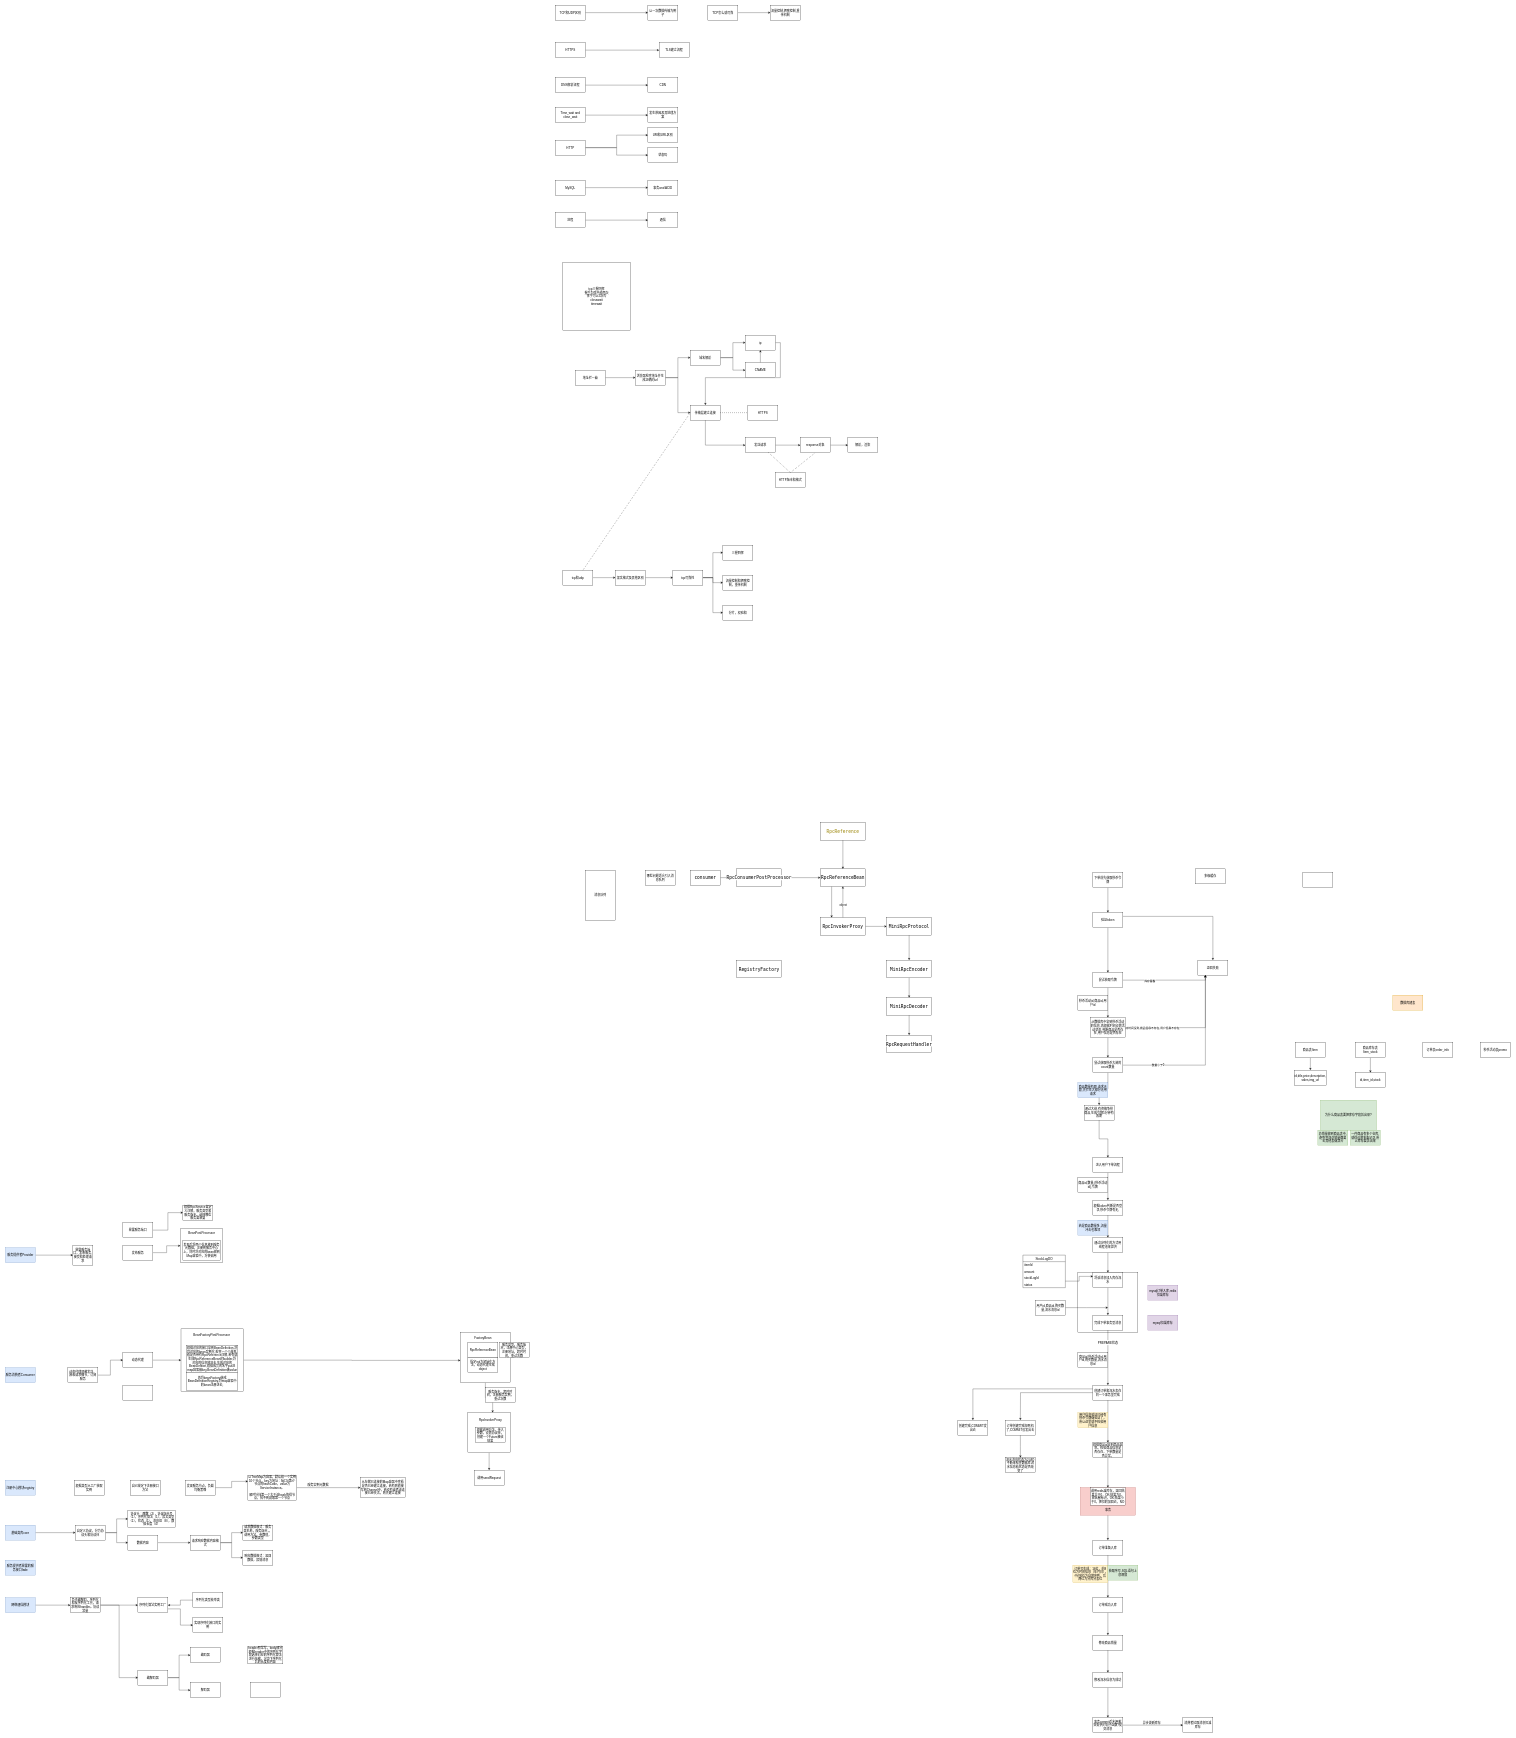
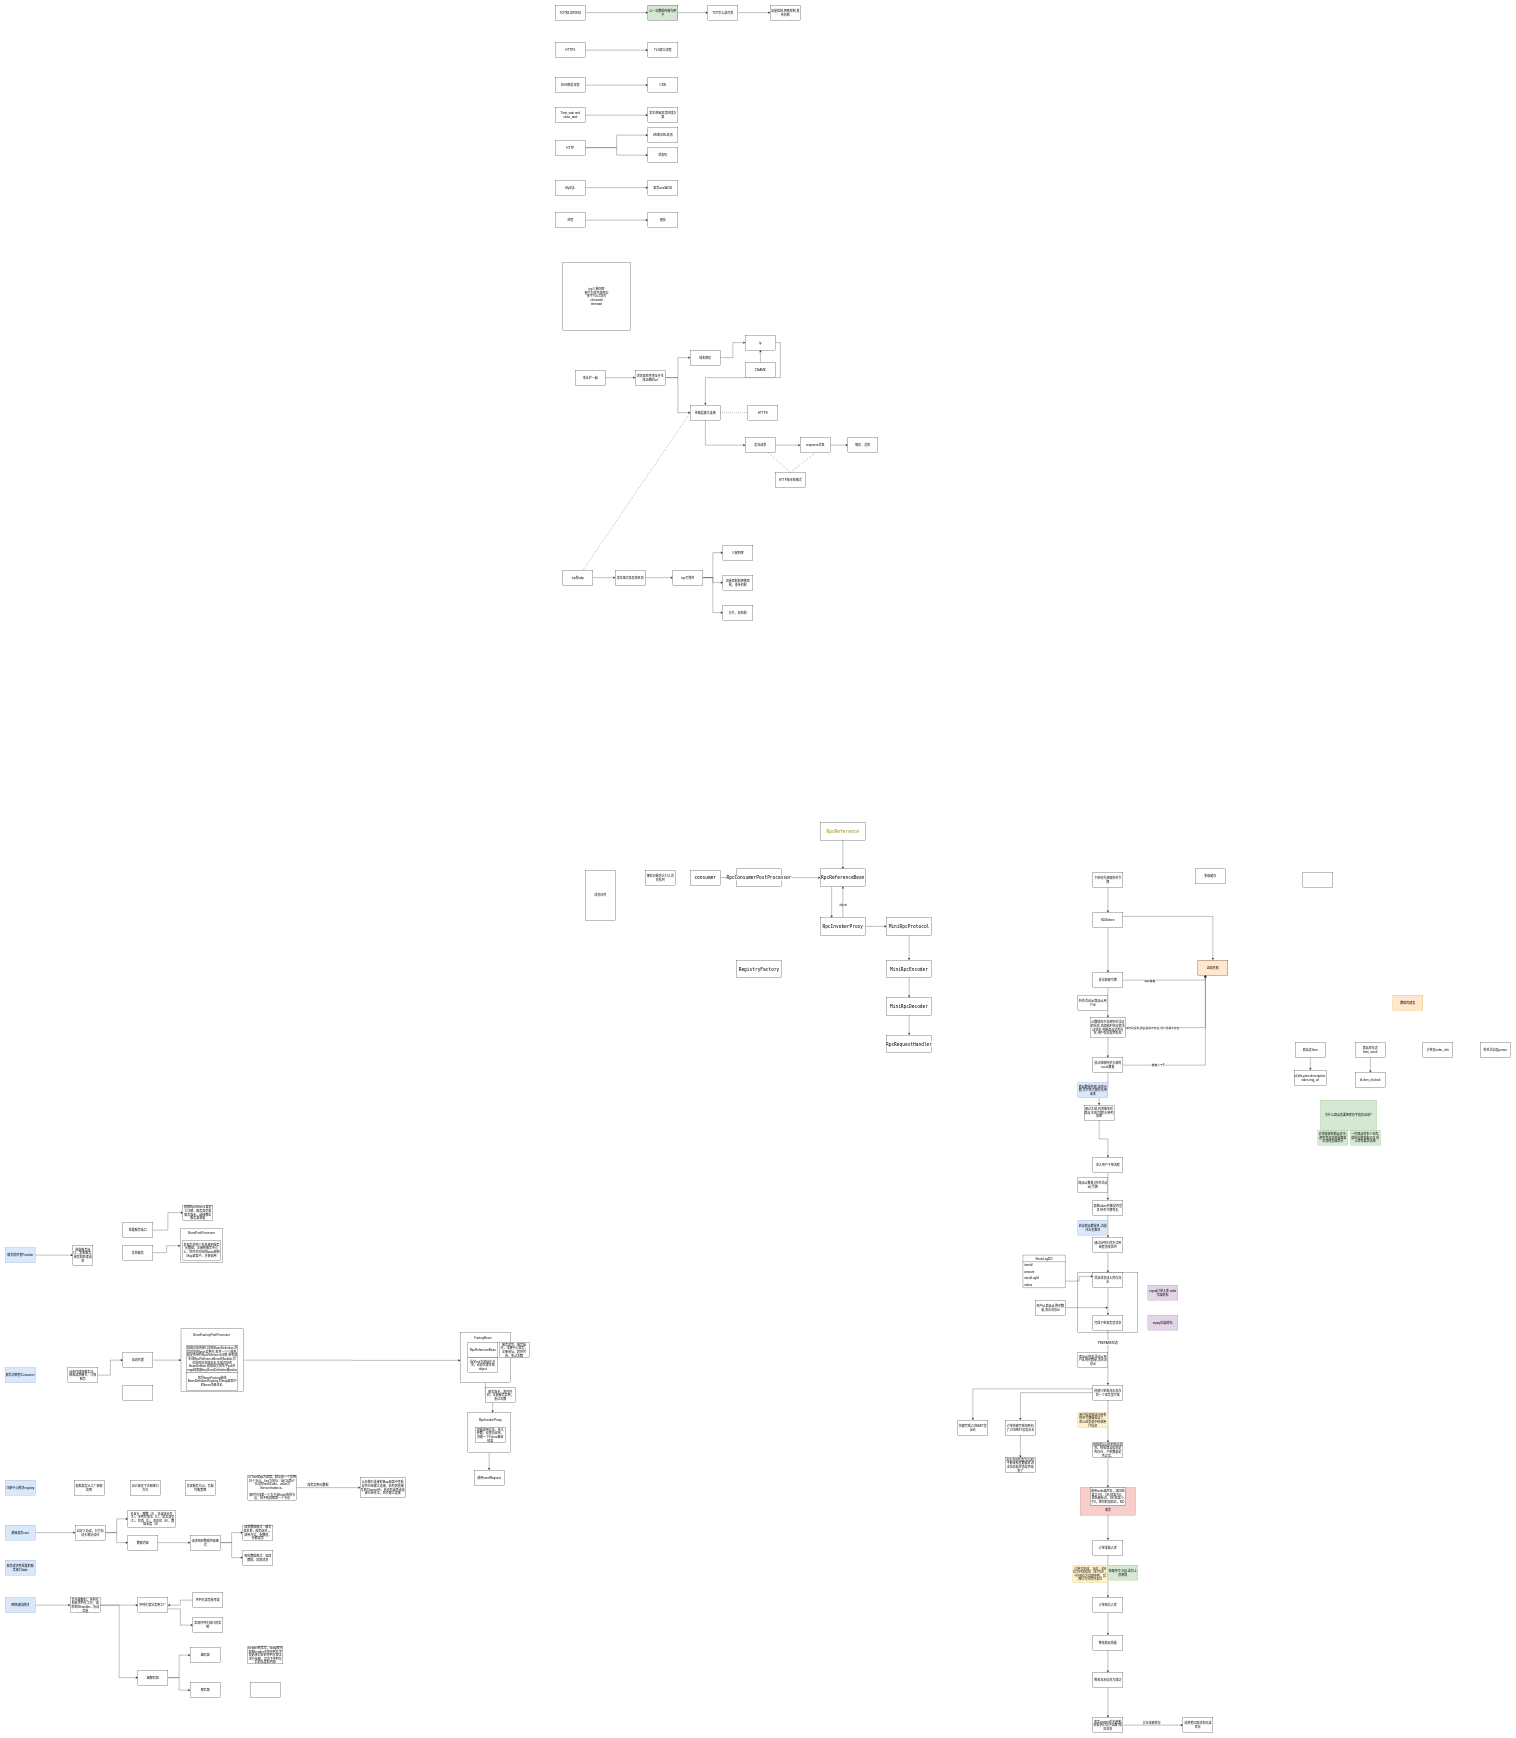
(663, 13) -> (663, 13)
none -> (705, 13)
(674, 50) -> (663, 50)
(742, 370) -> none
(1213, 968) -> (1213, 968)
(245, 1481) -> none
